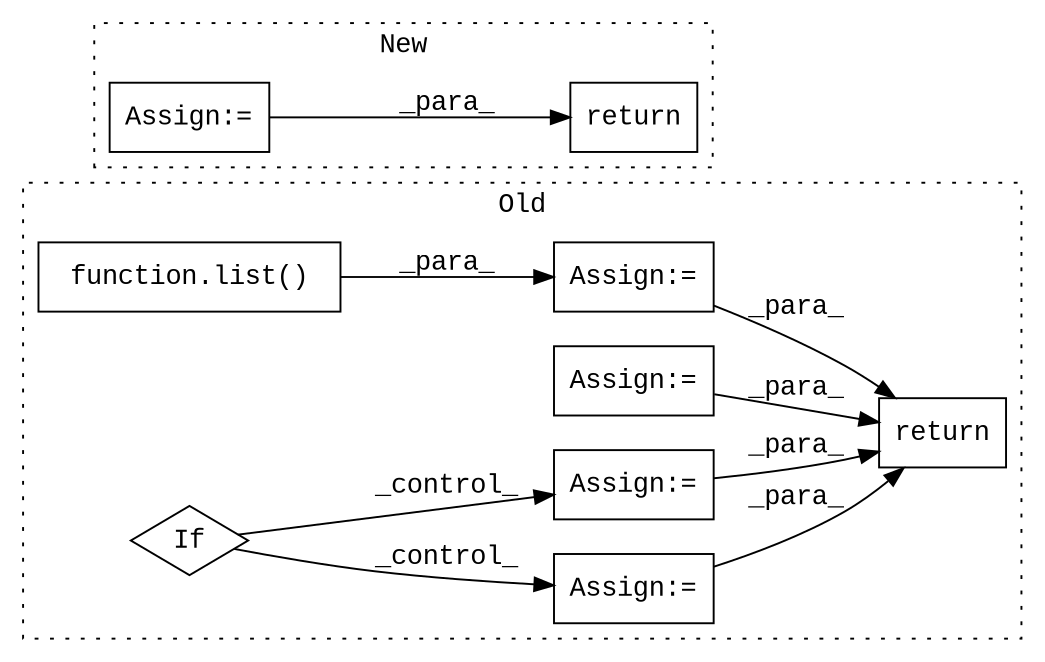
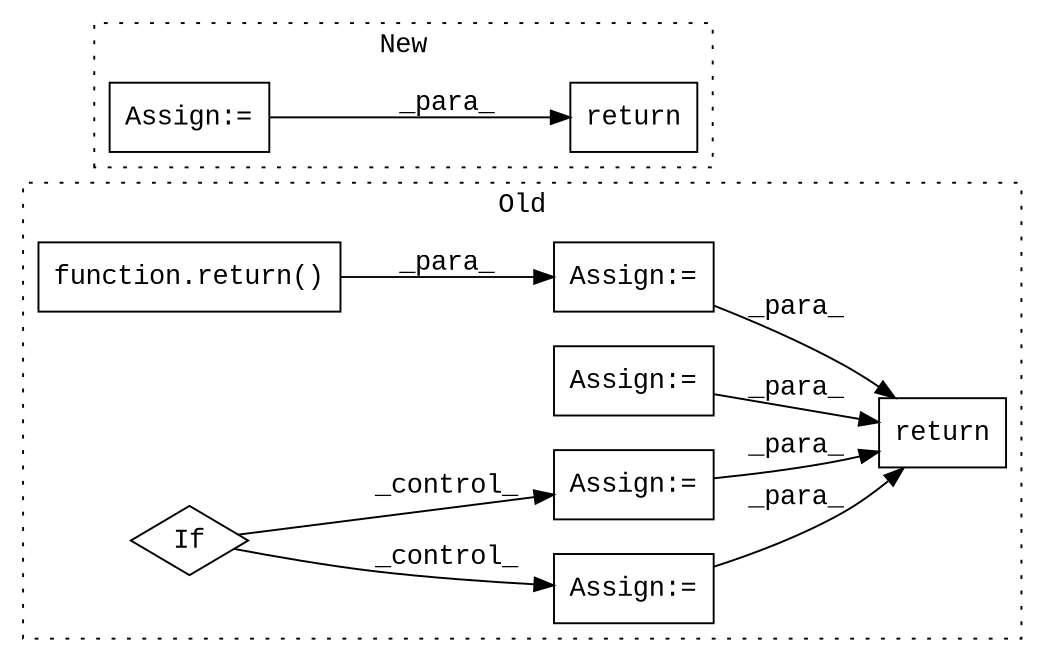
(189, 277) -> (189, 277)
